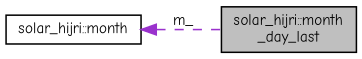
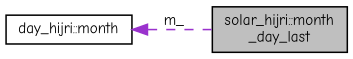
(74, 30) -> (69, 30)
